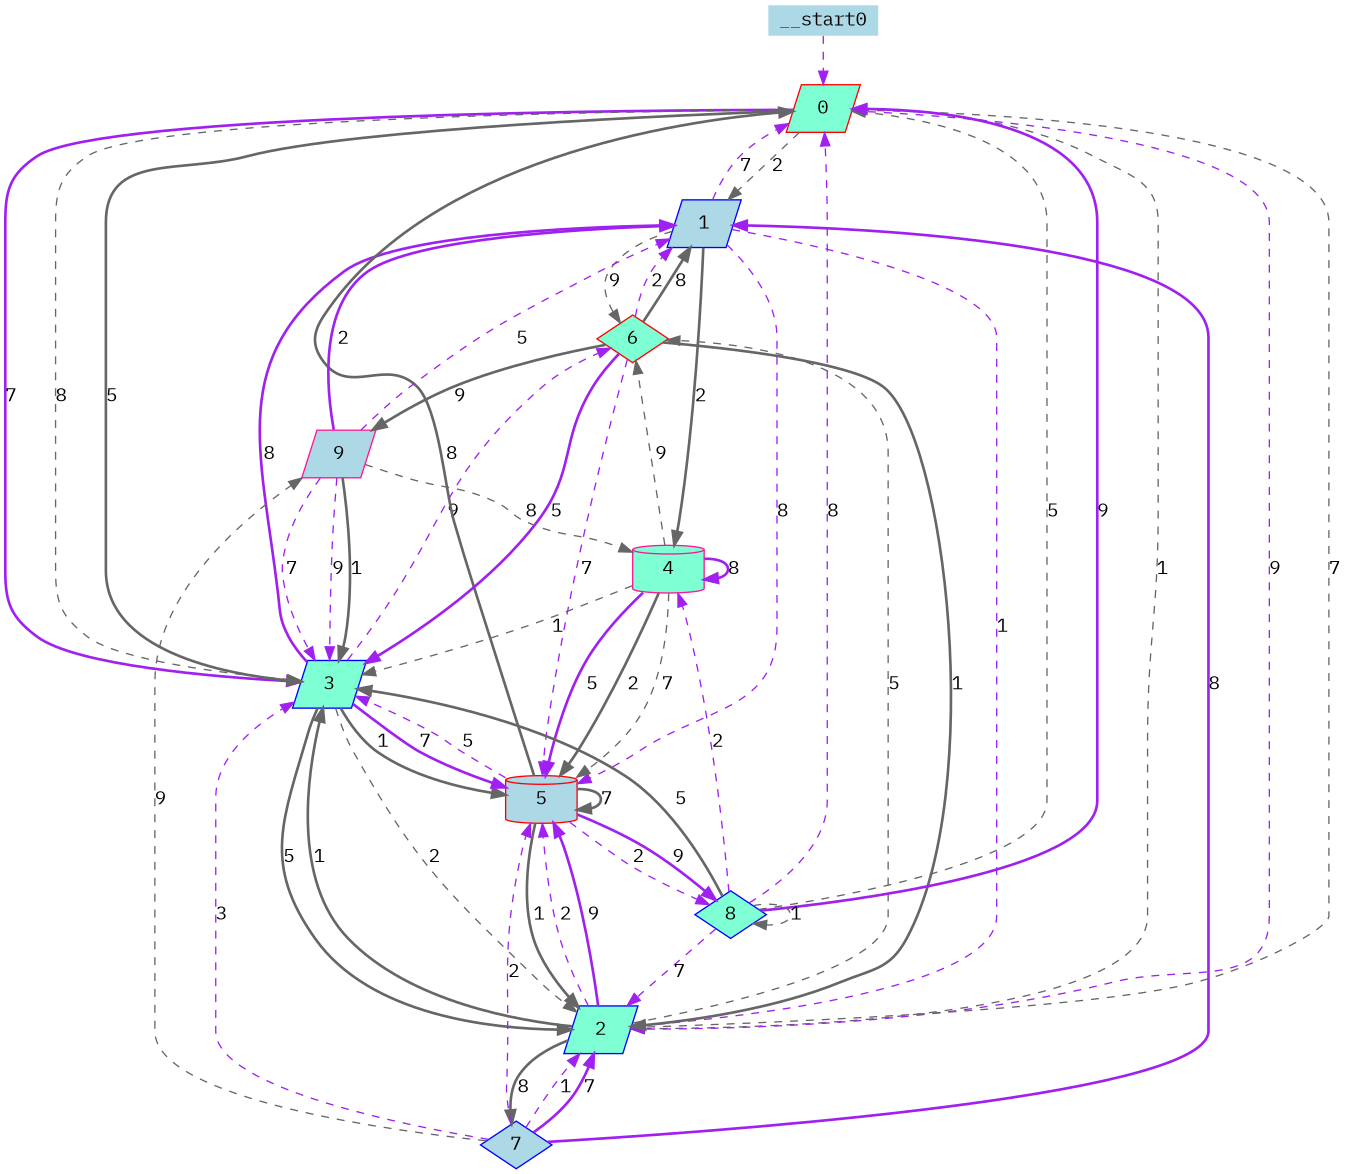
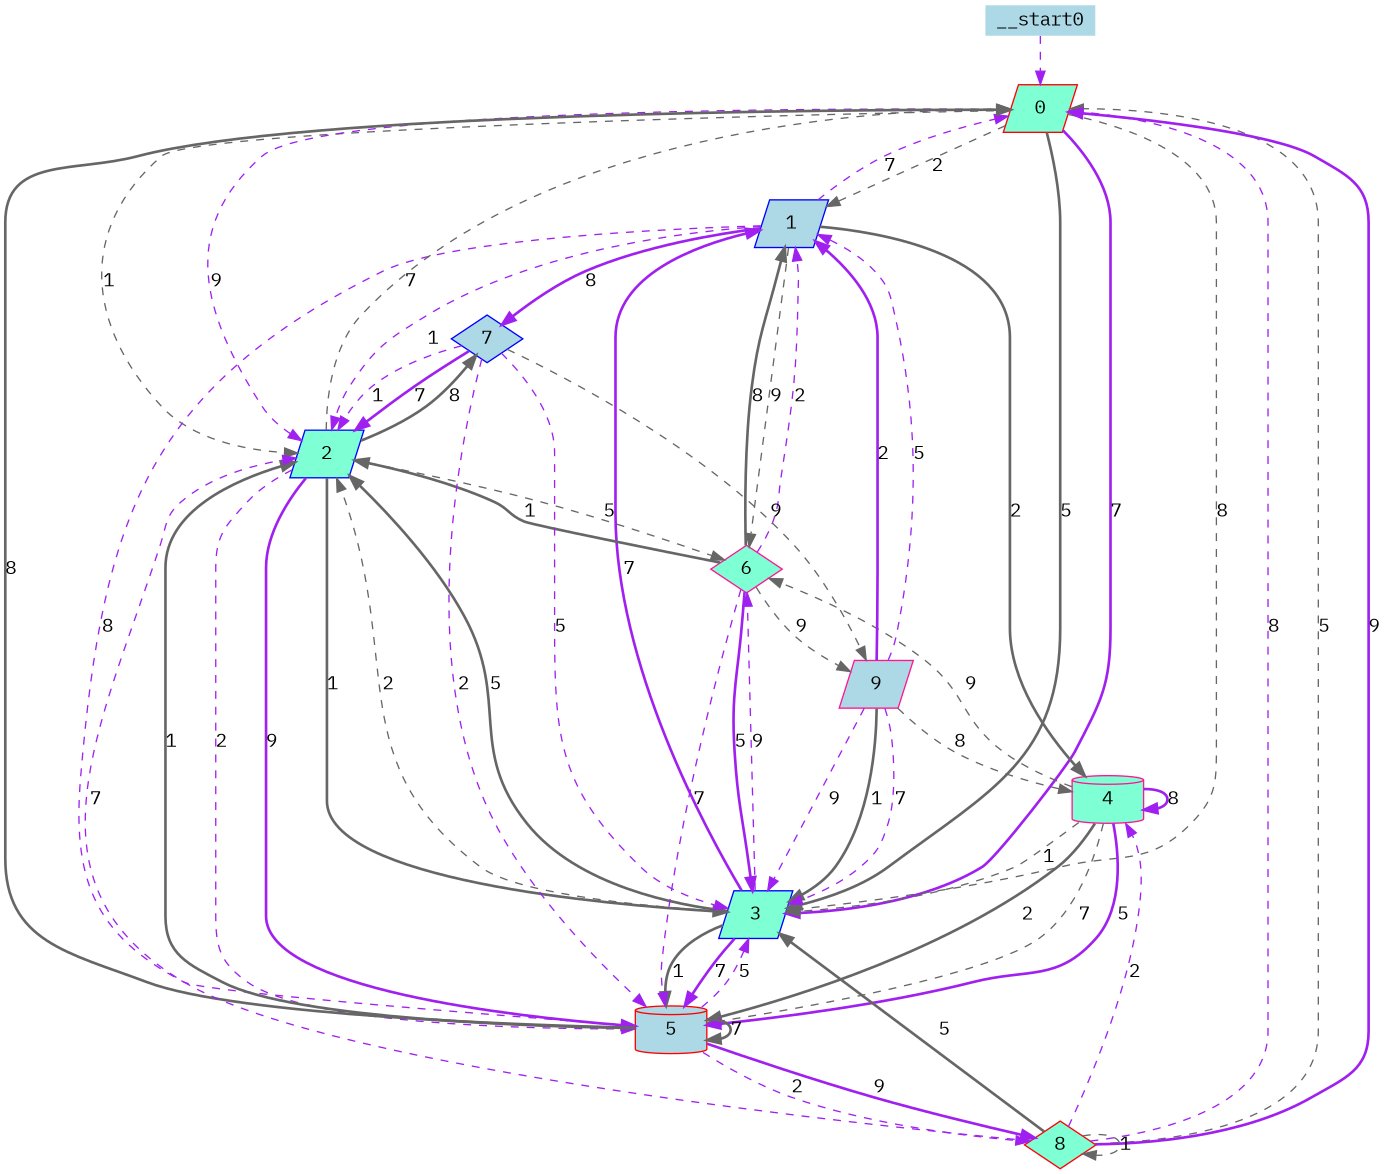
(633, 339) -> (747, 569)
(491, 373) -> (791, 633)
(269, 454) -> (629, 569)
(1208, 776) -> (630, 255)
(222, 915) -> (561, 627)
(731, 915) -> (1060, 1145)
